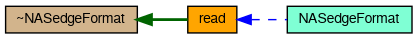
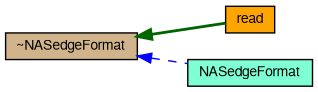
(269, 20) -> (170, 61)
